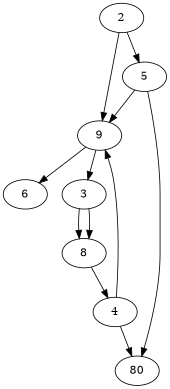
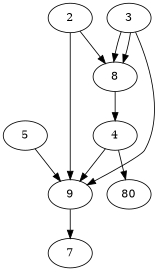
(132, 44) -> (90, 44)
(93, 161) -> (154, 120)
(25, 194) -> (70, 253)
(160, 220) -> none
